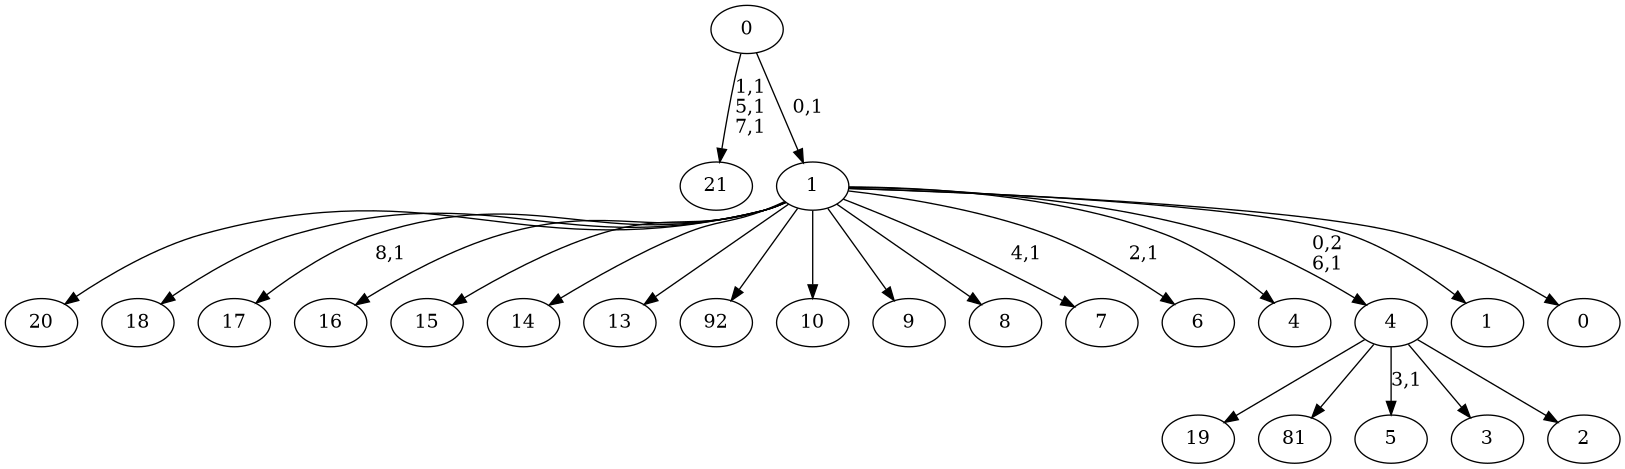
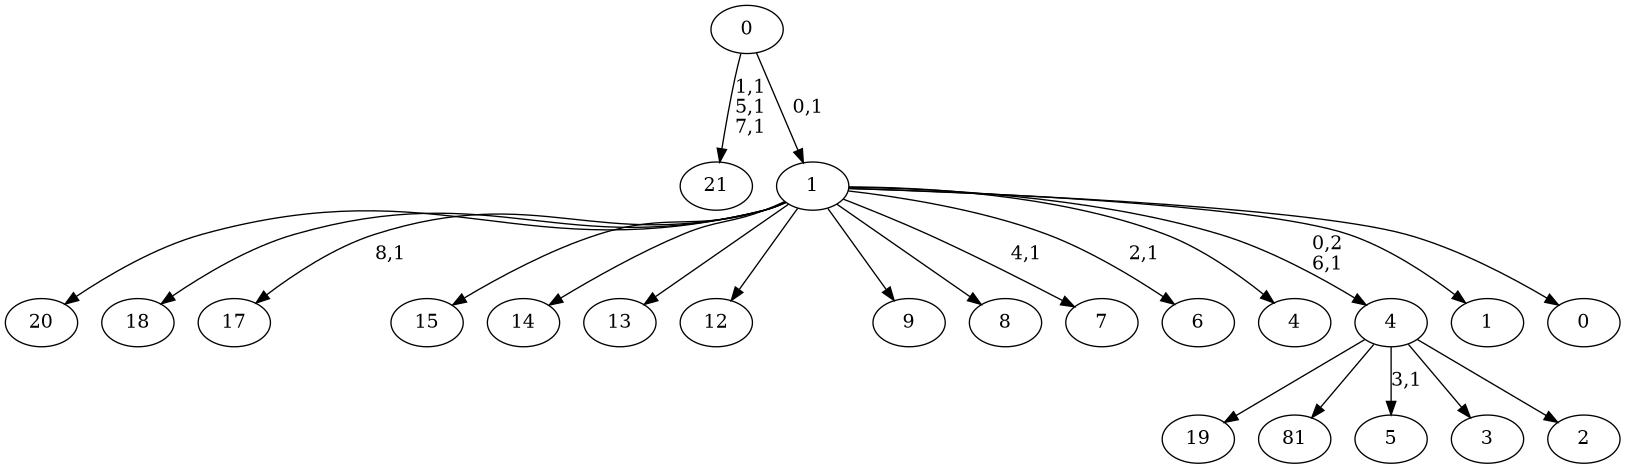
(331, 323) -> none
(716, 323) -> (716, 323)
(813, 323) -> none
